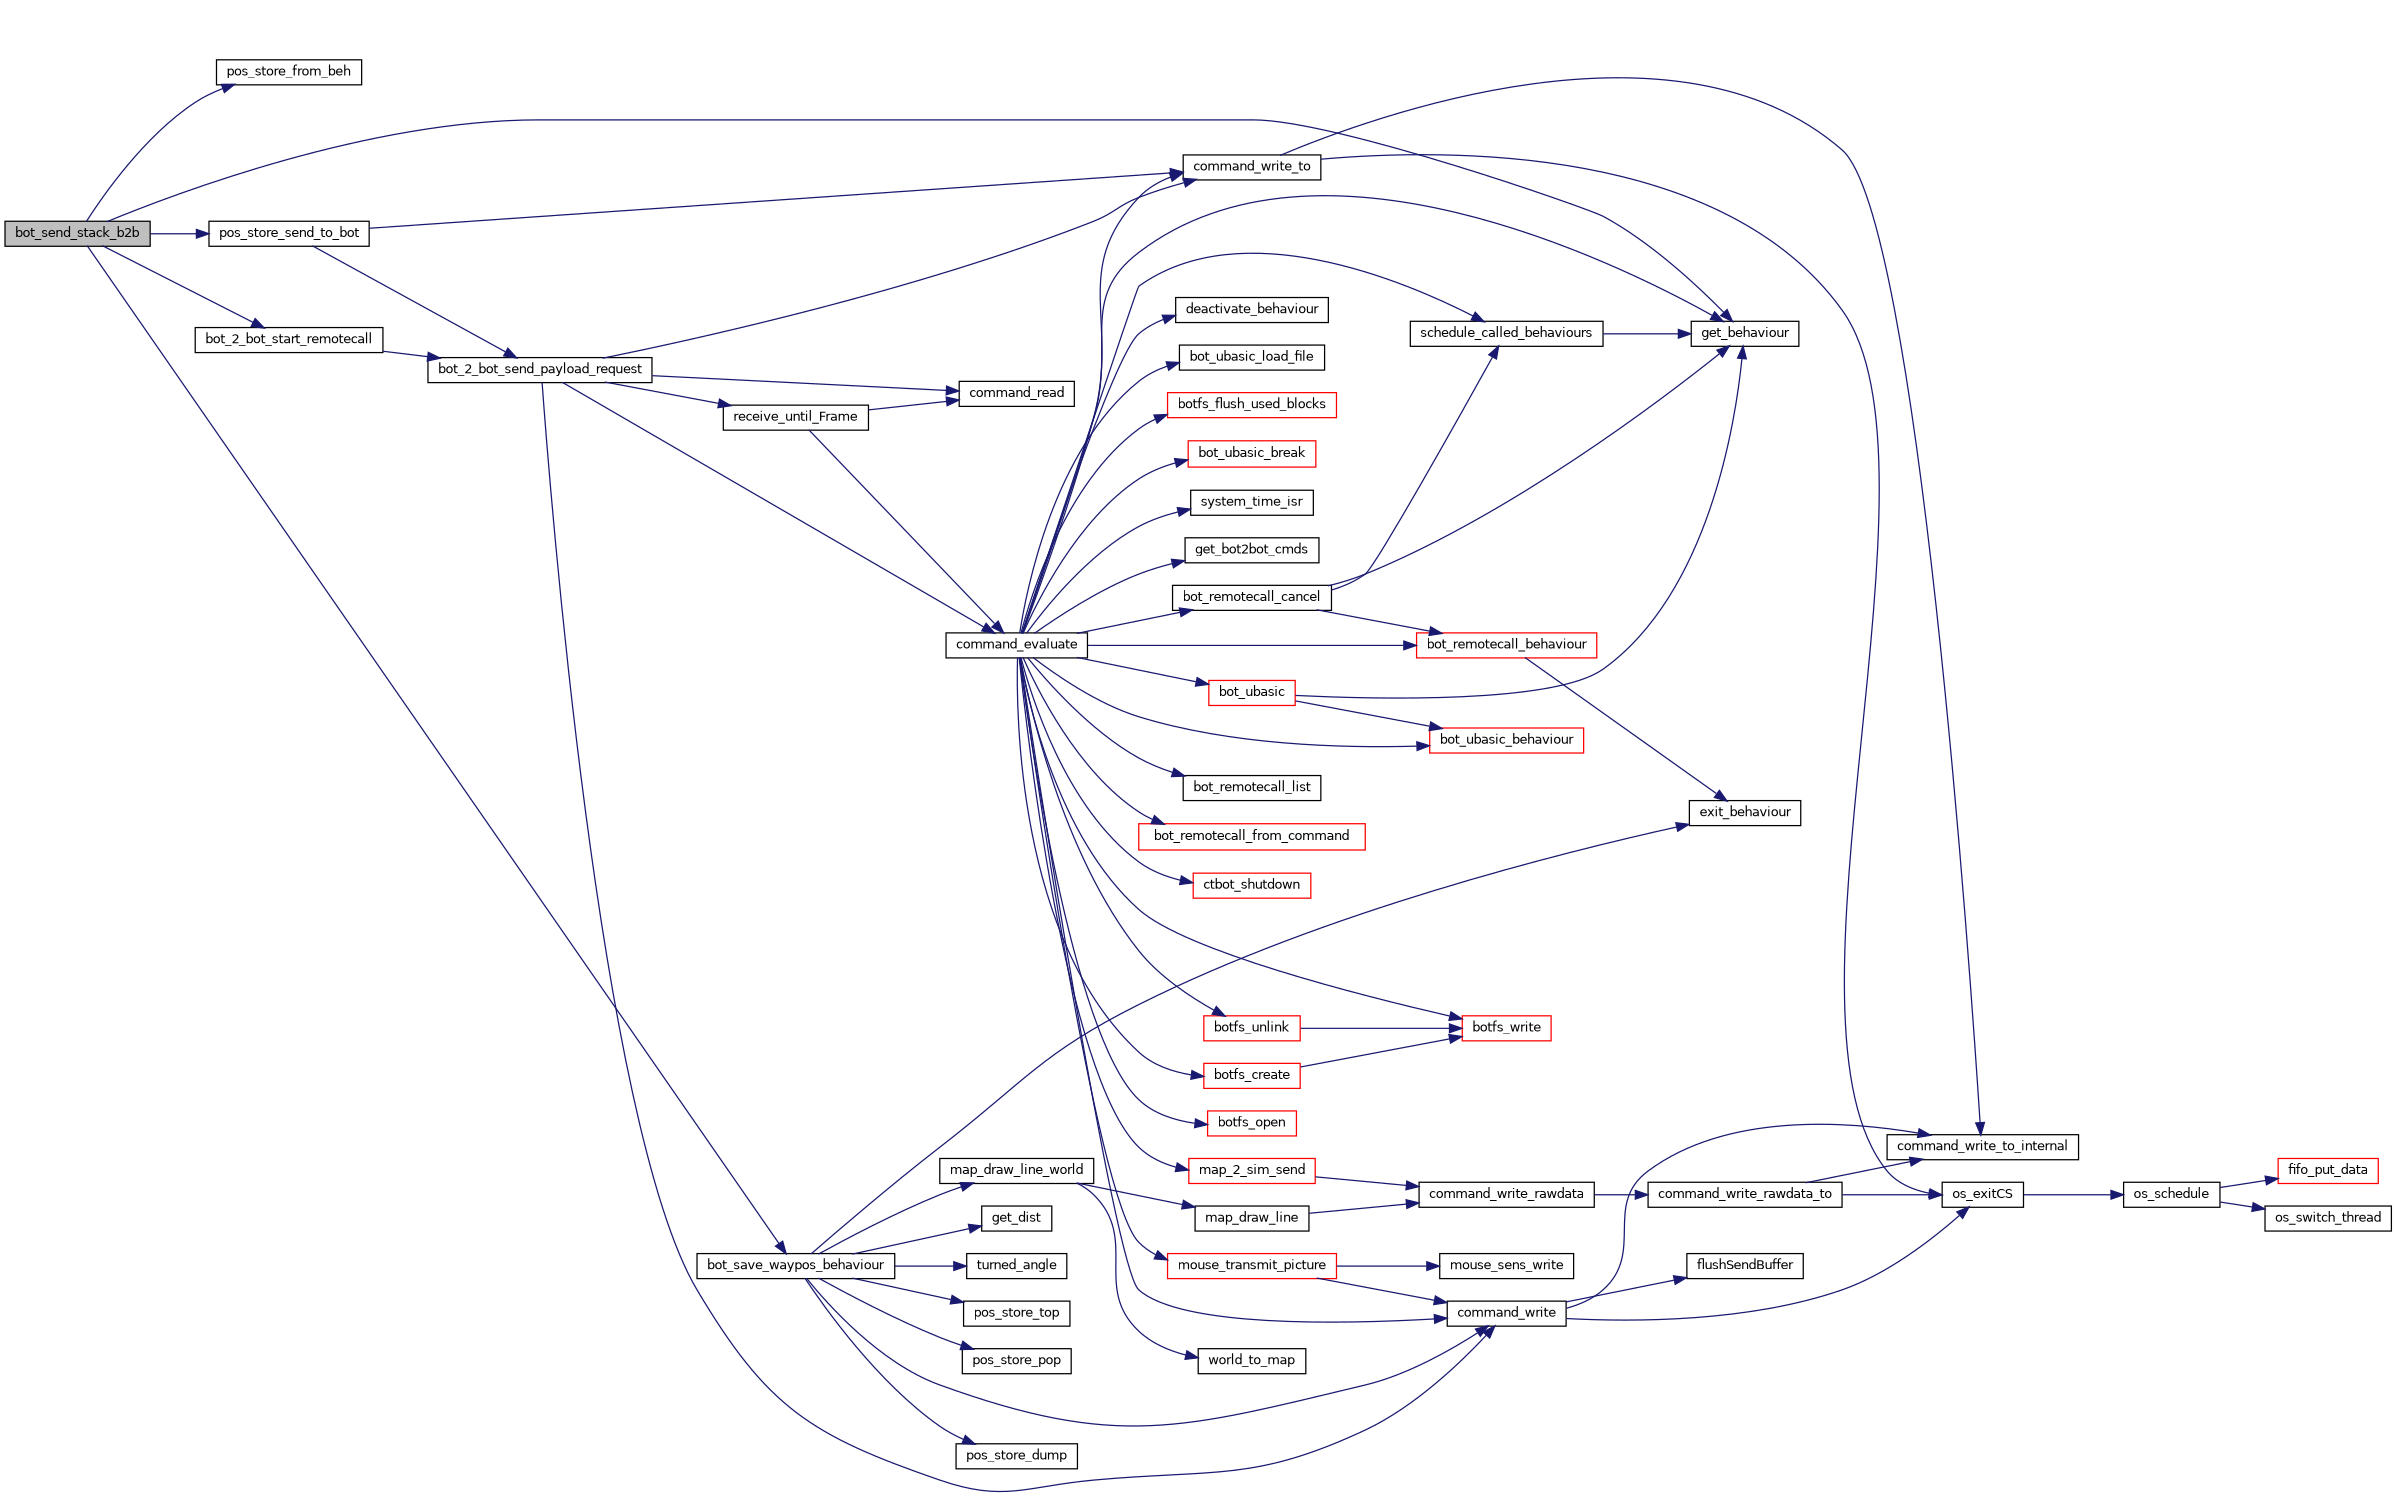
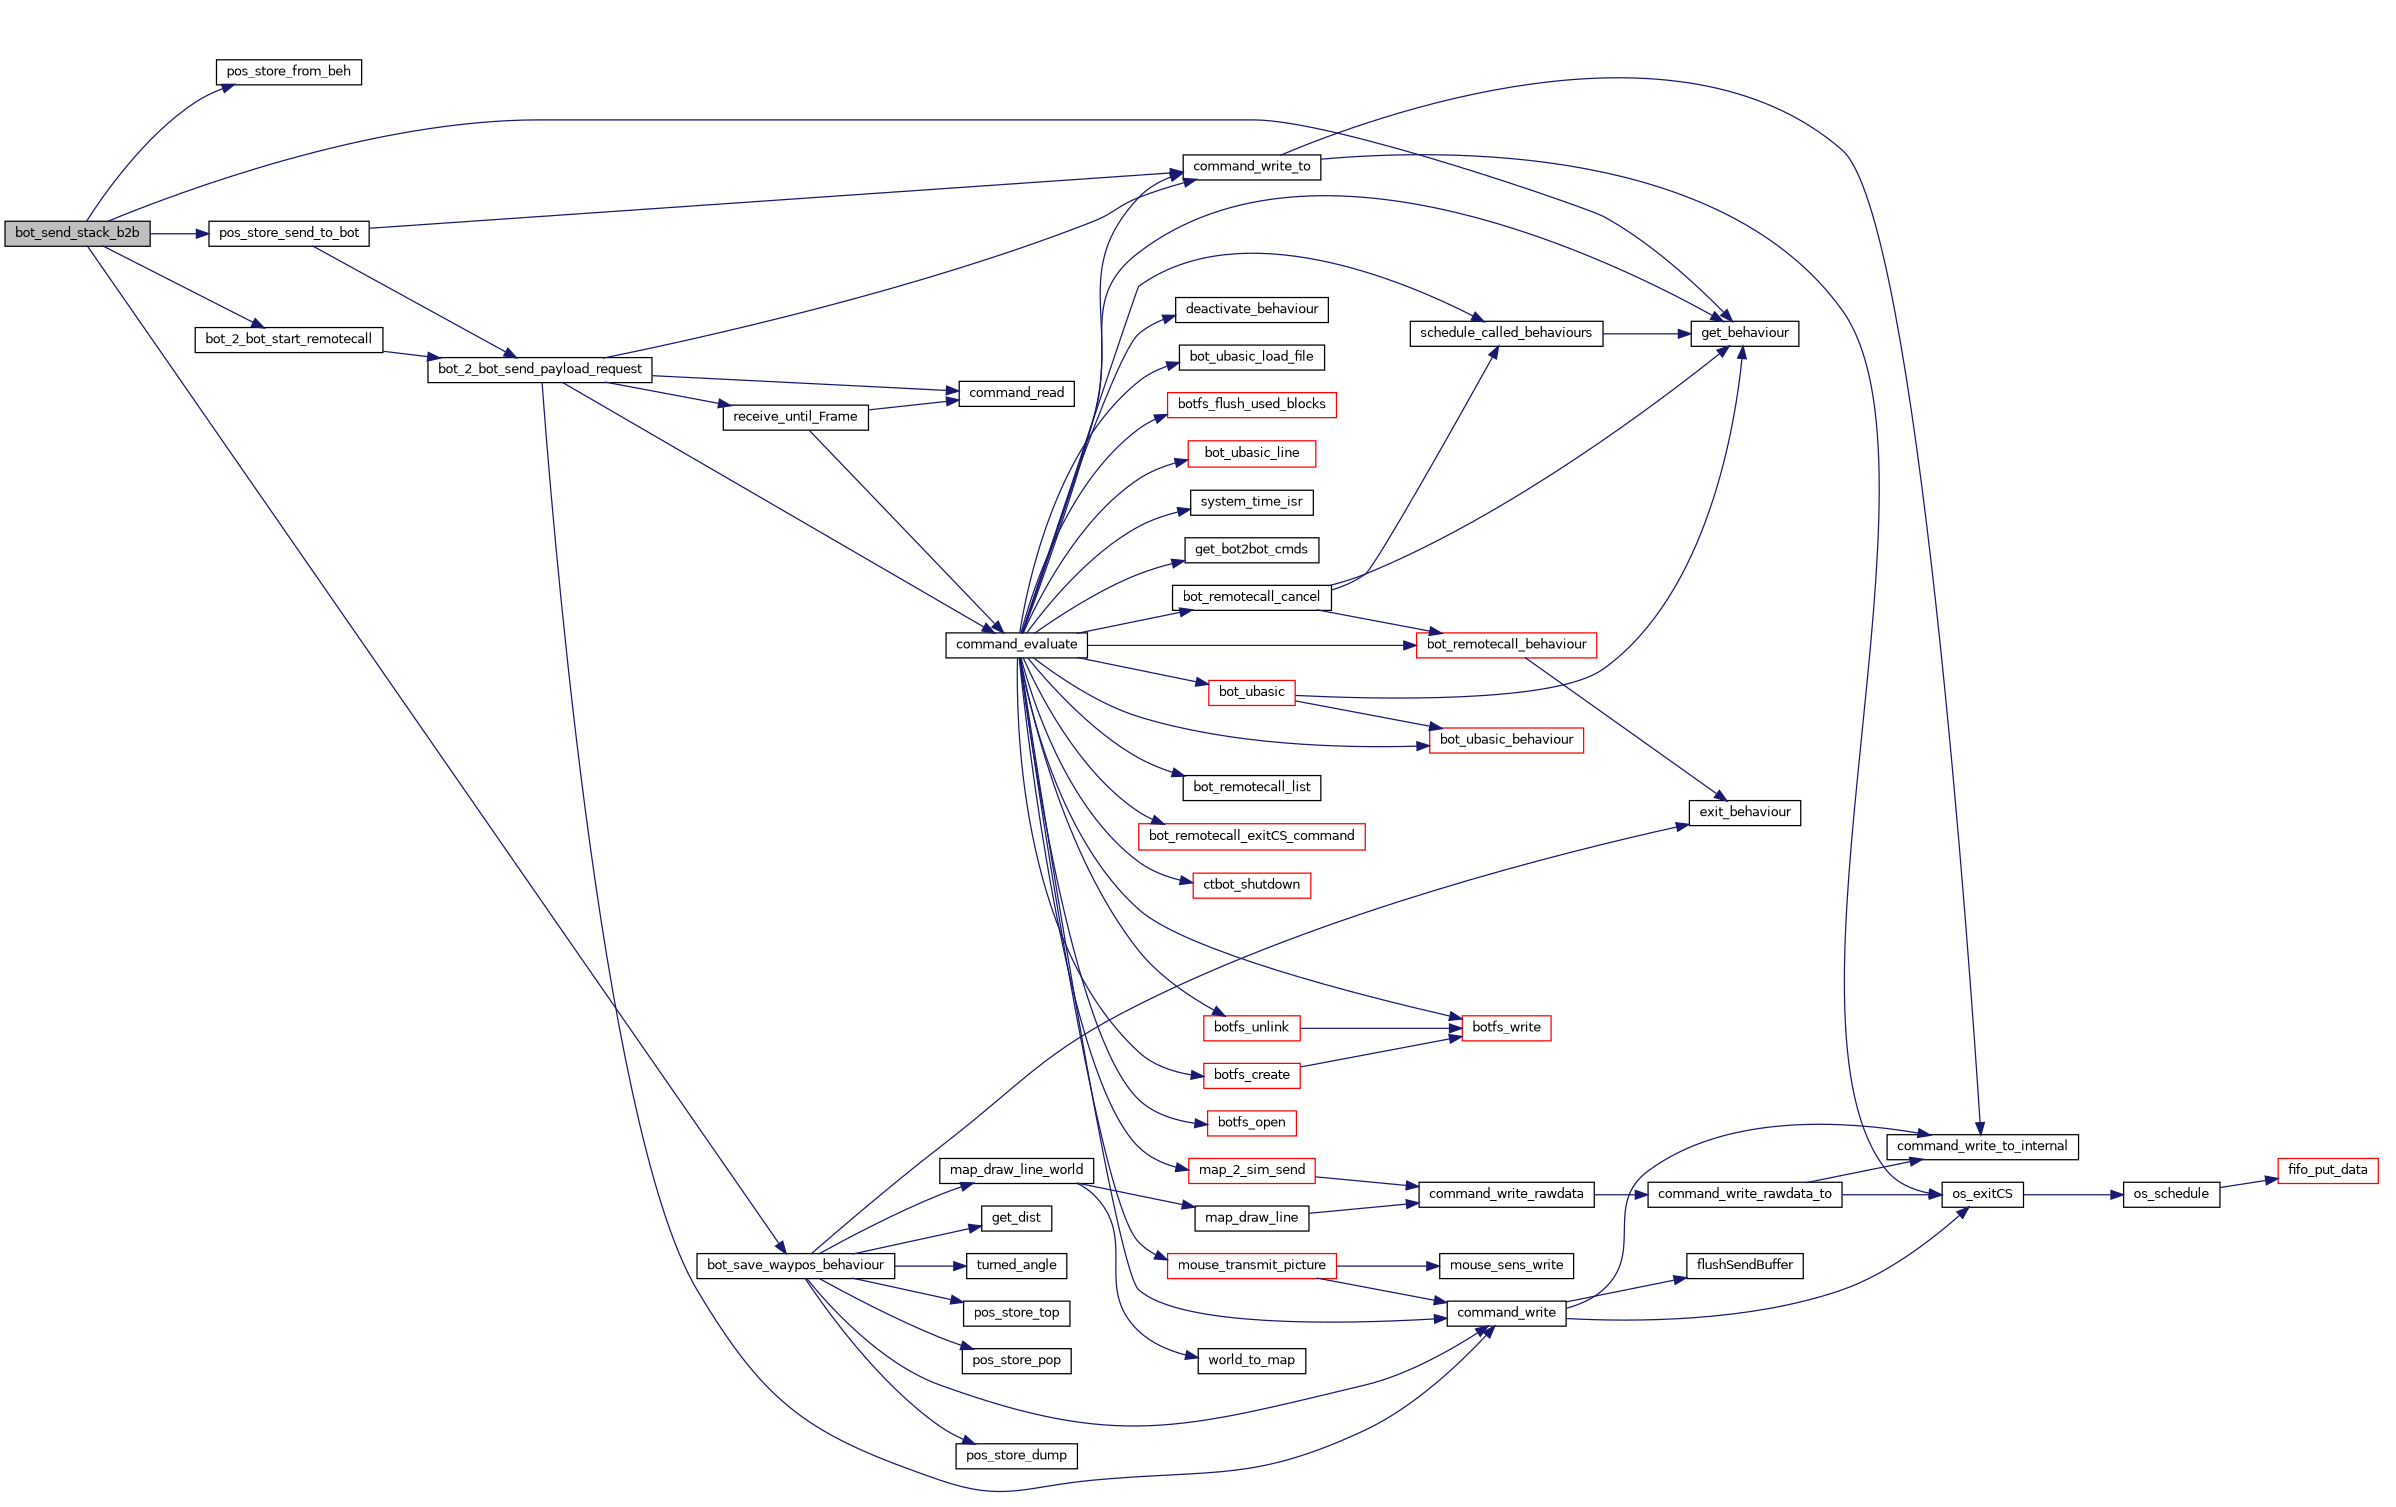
(1252, 454) -> (1252, 454)
(1252, 837) -> (1252, 837)
(2328, 1219) -> none
